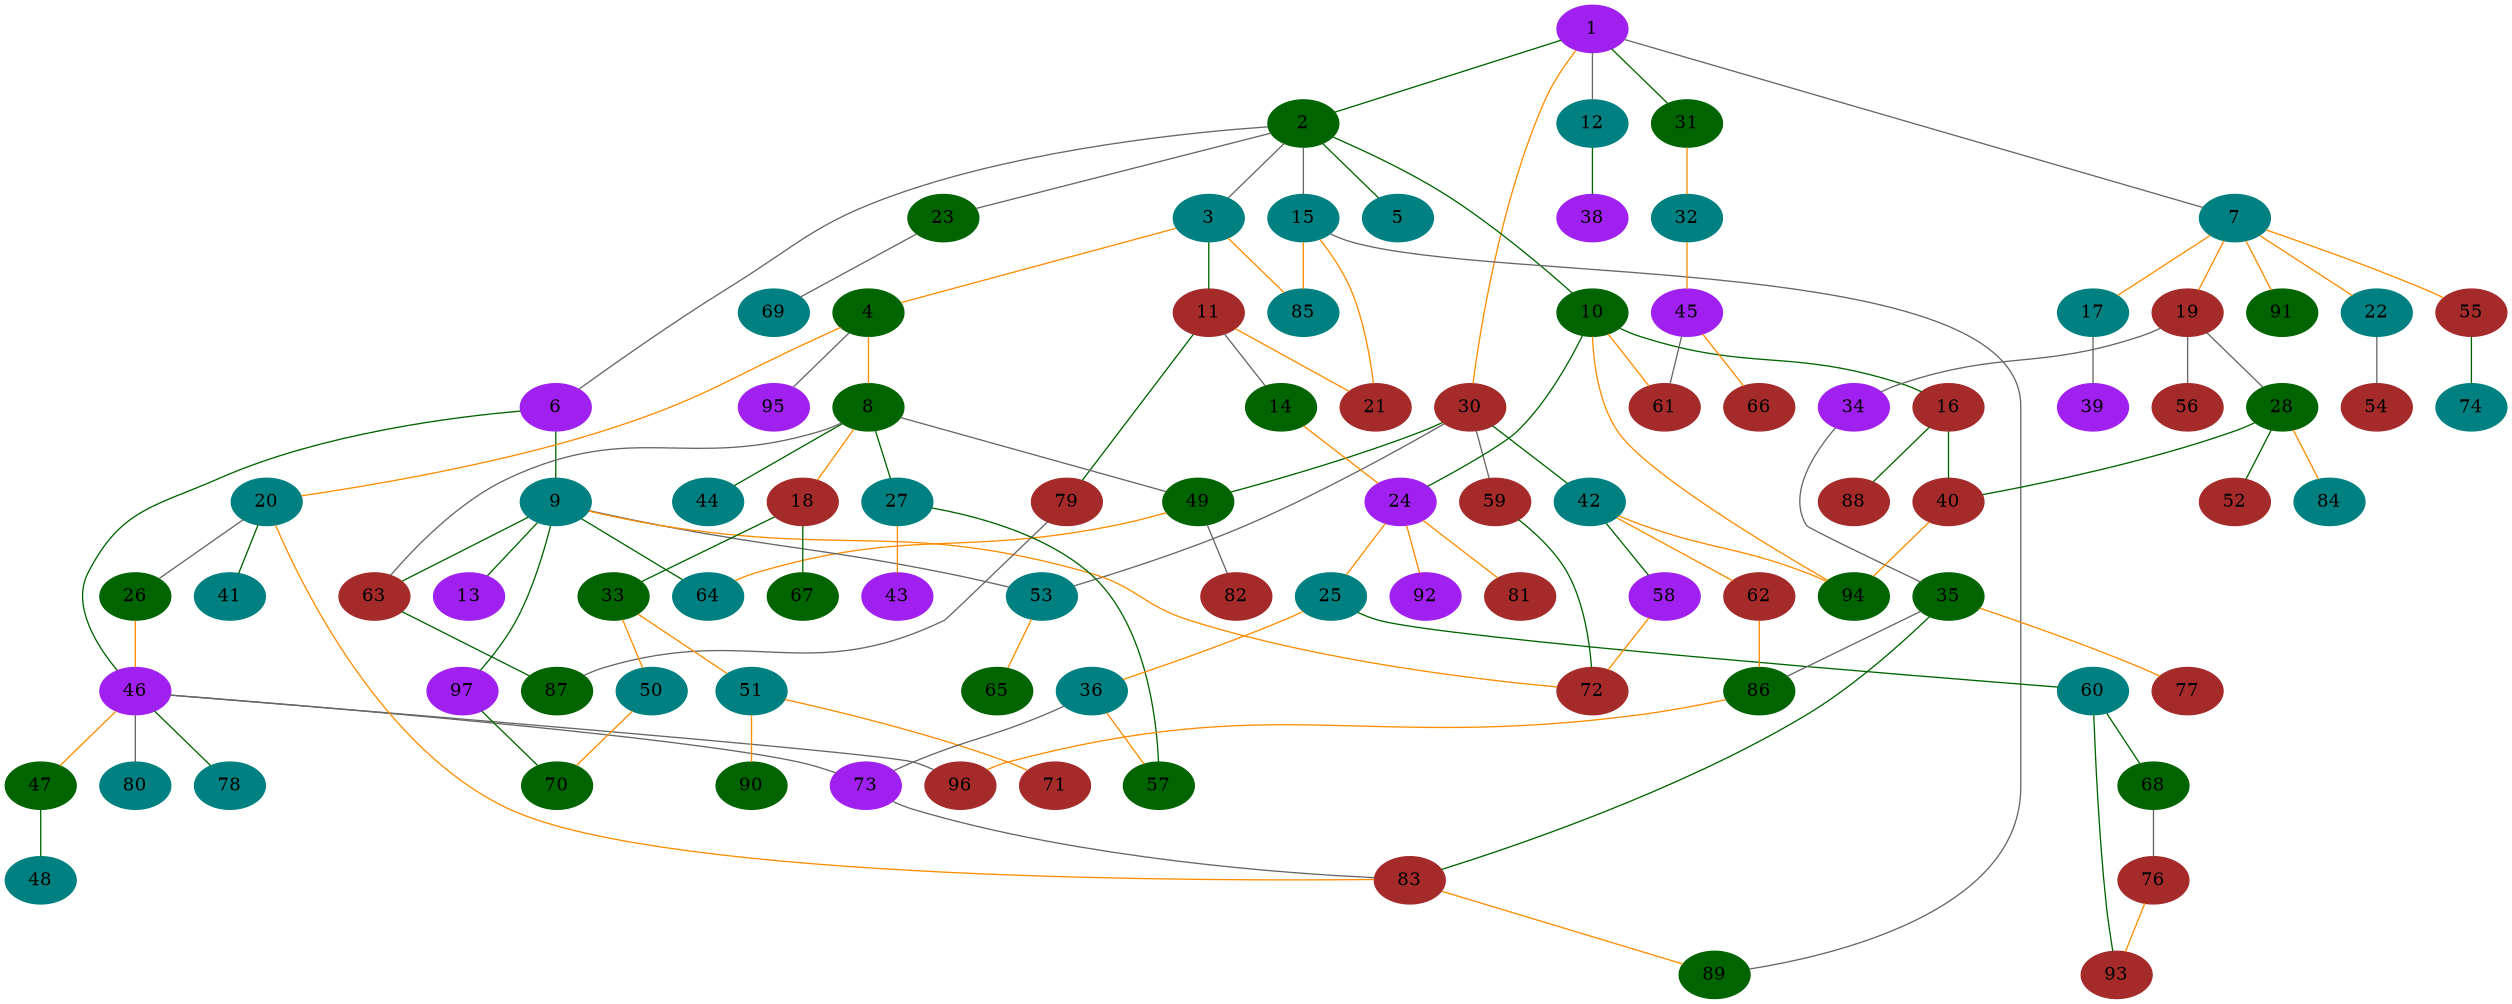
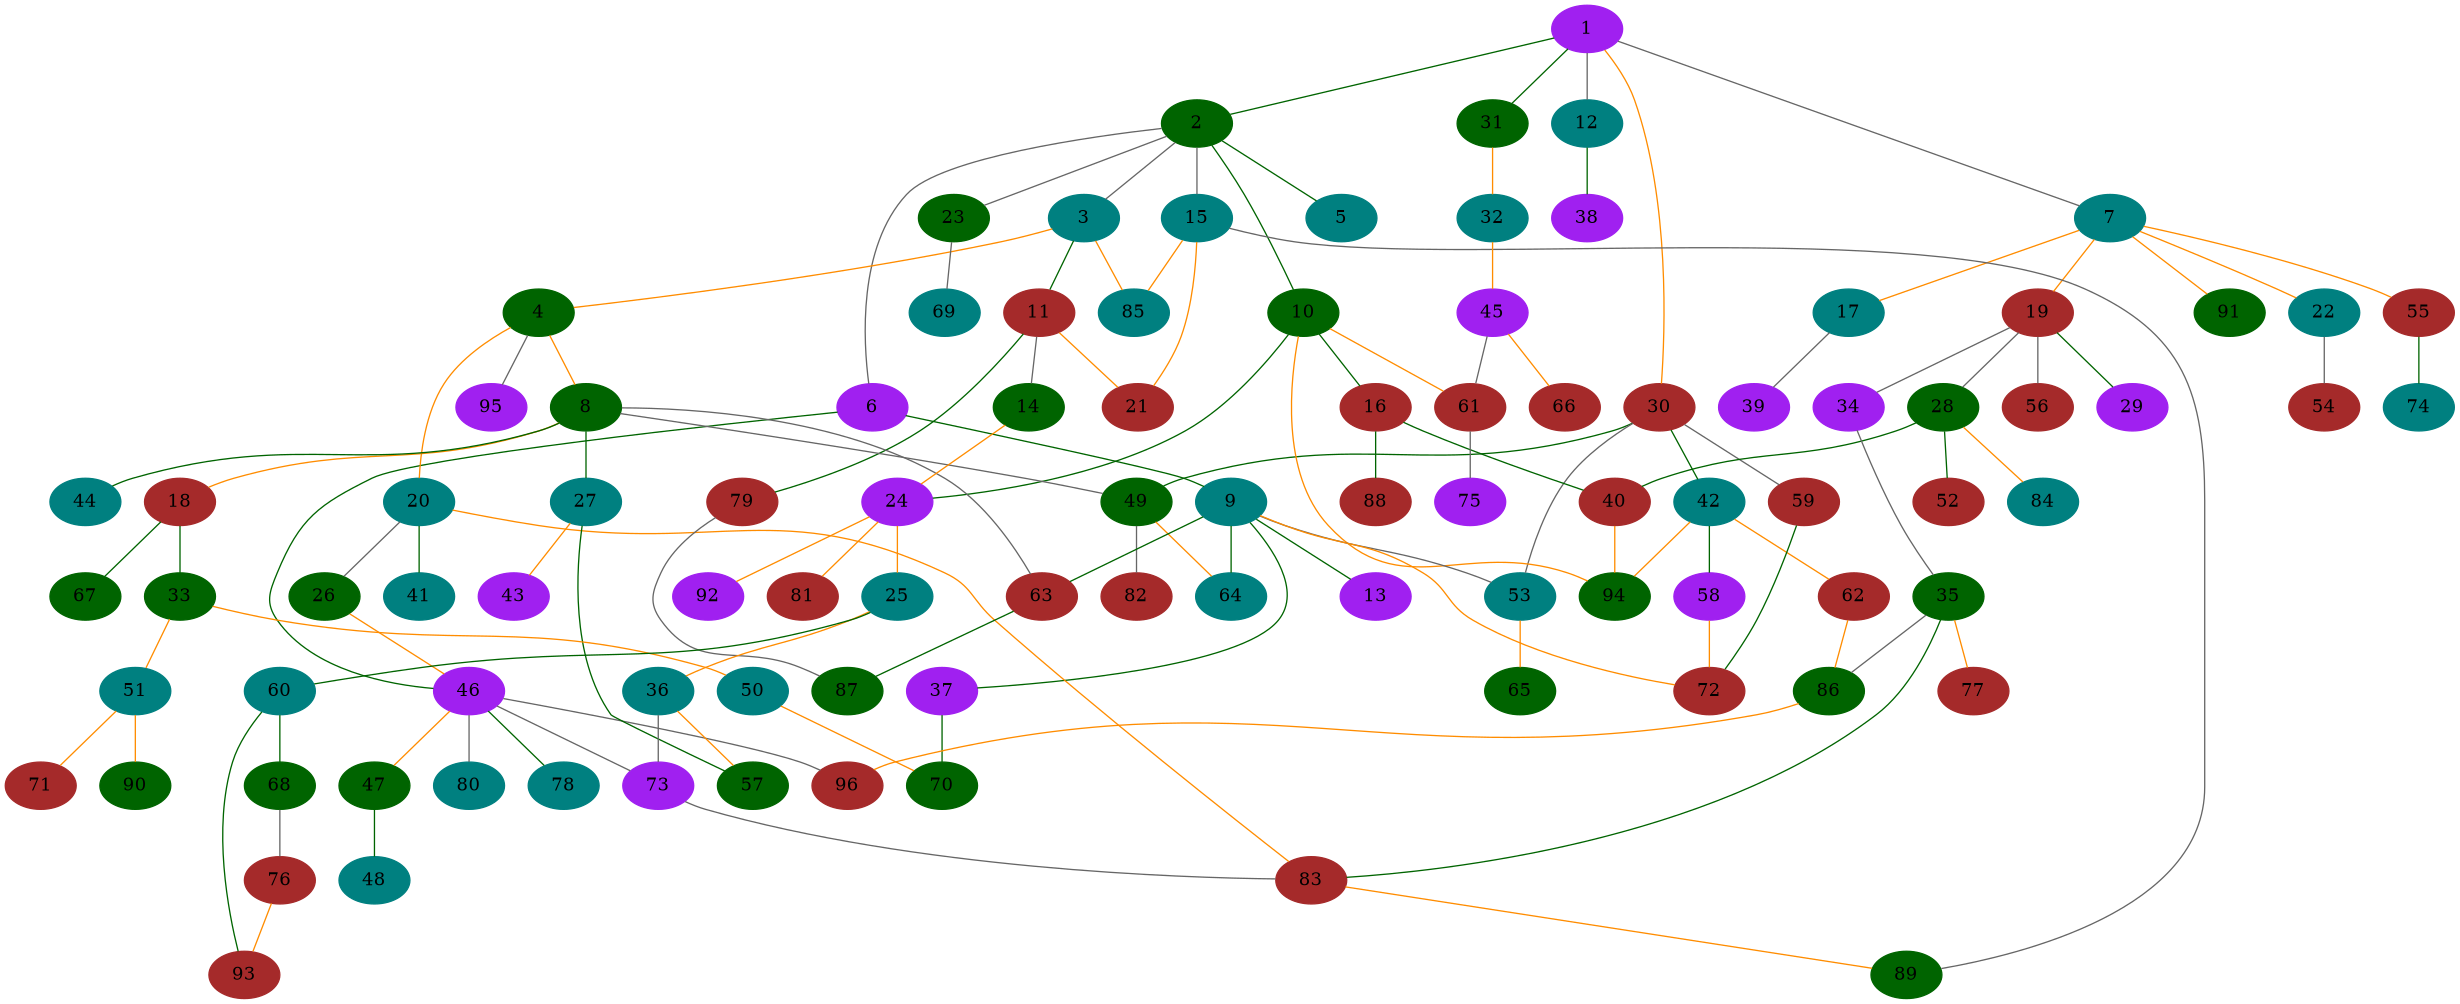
none -> (2132, 407)
none -> (1470, 502)
(462, 691) -> (942, 691)
